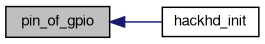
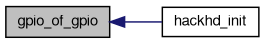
(58, 22) -> (58, 22)
